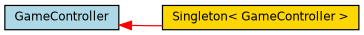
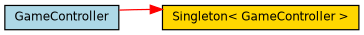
(147, 26) -> (135, 10)
